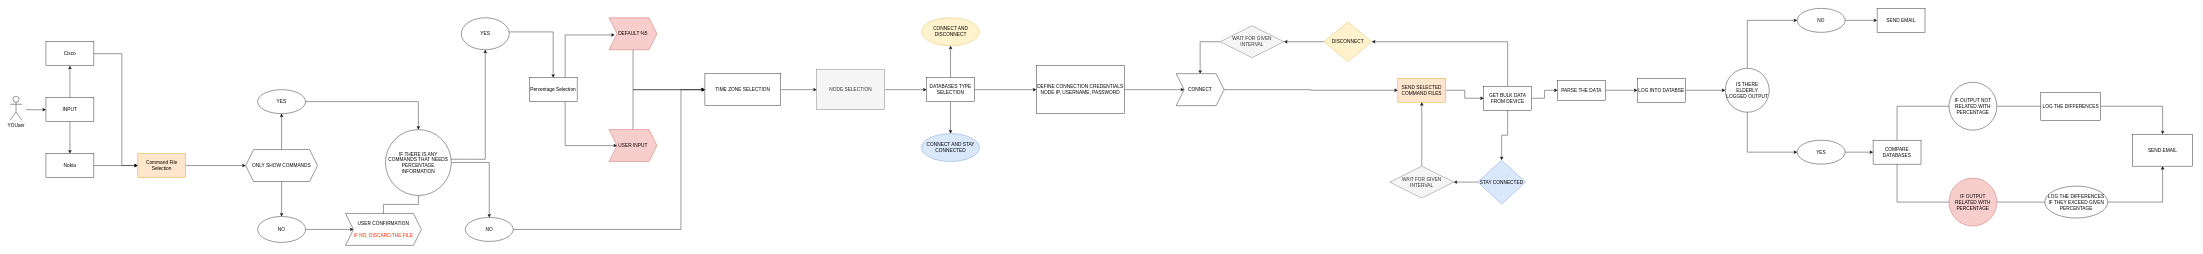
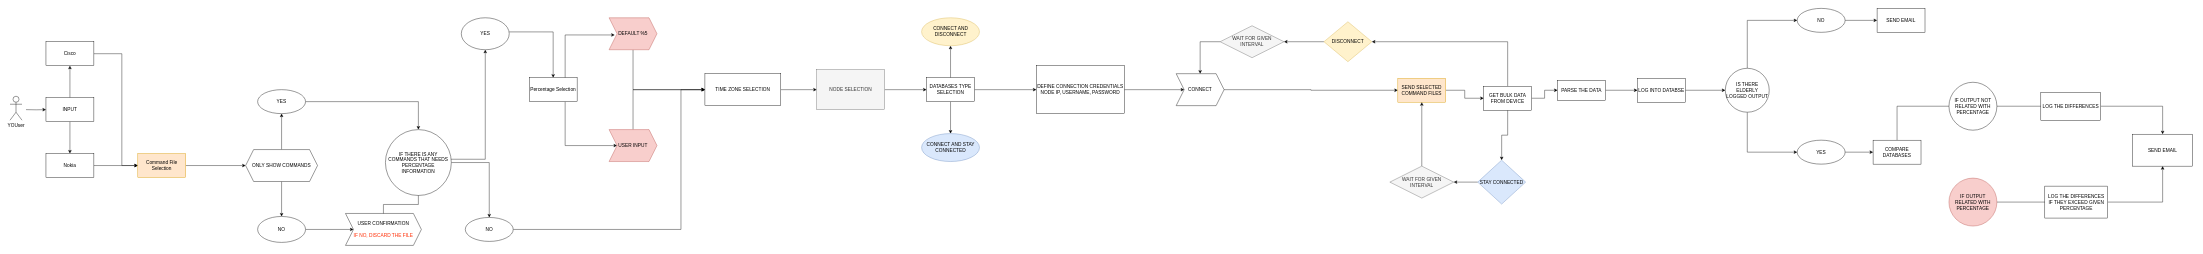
(1905, 202) -> none
(2078, 202) -> (2078, 202)
